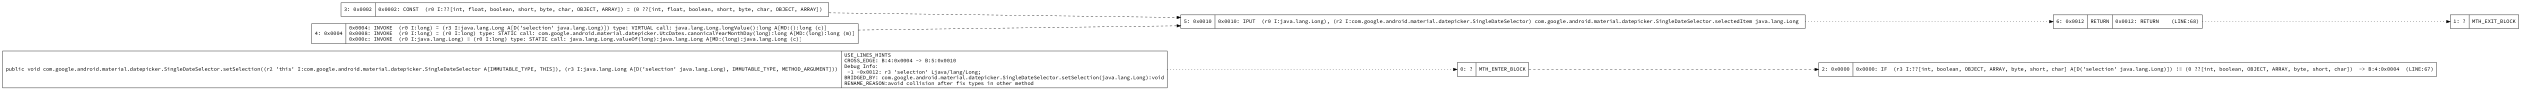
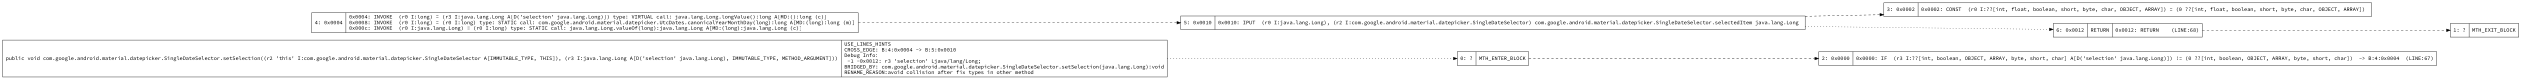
(1003, 15) -> (1843, 16)
(2324, 22) -> (2324, 30)
